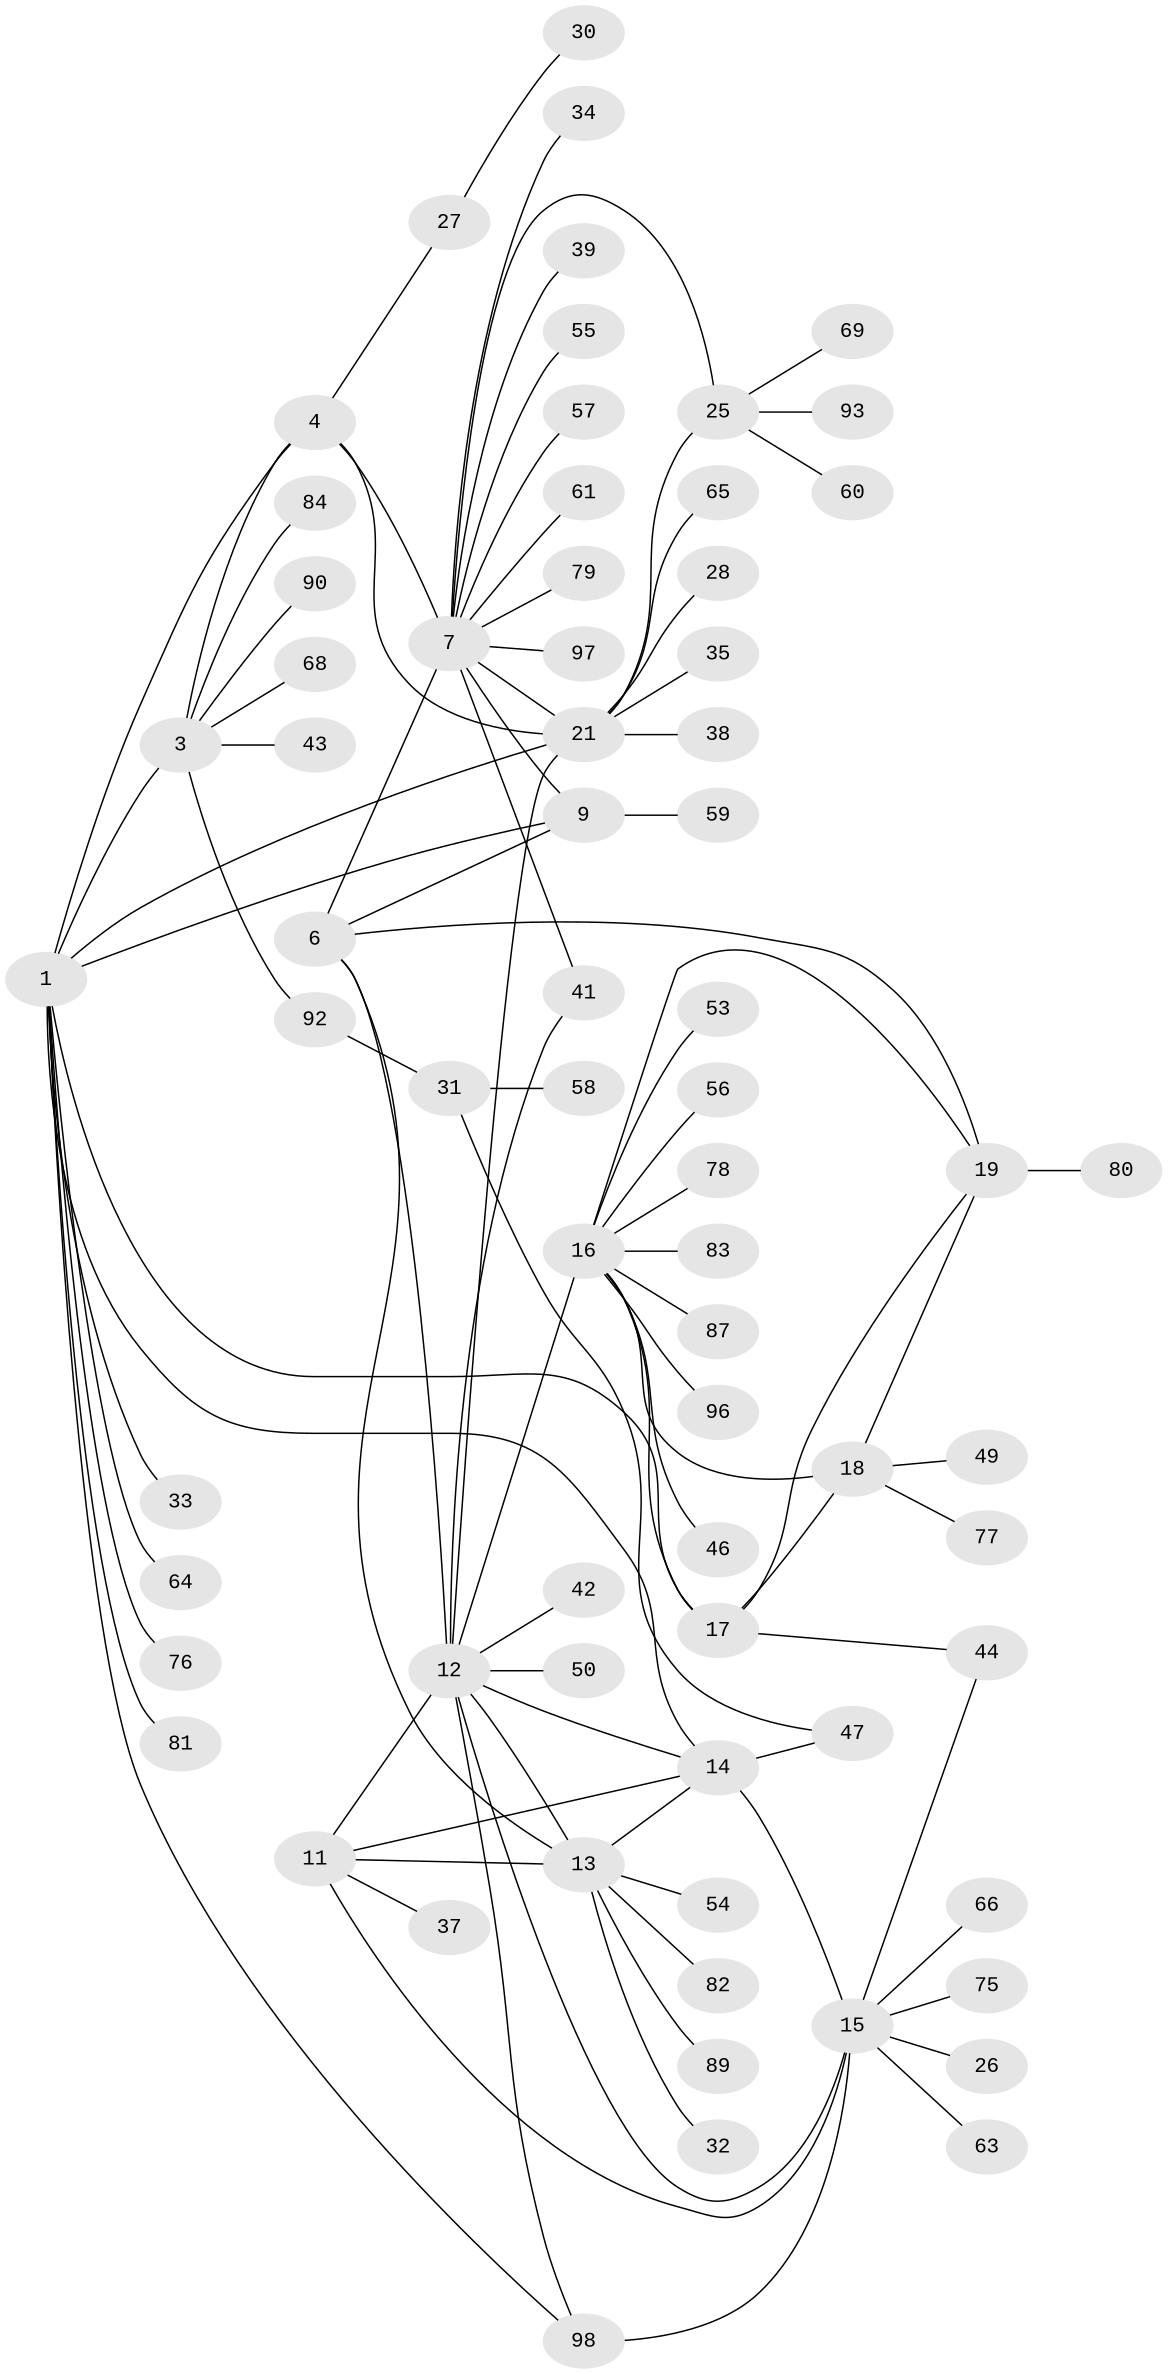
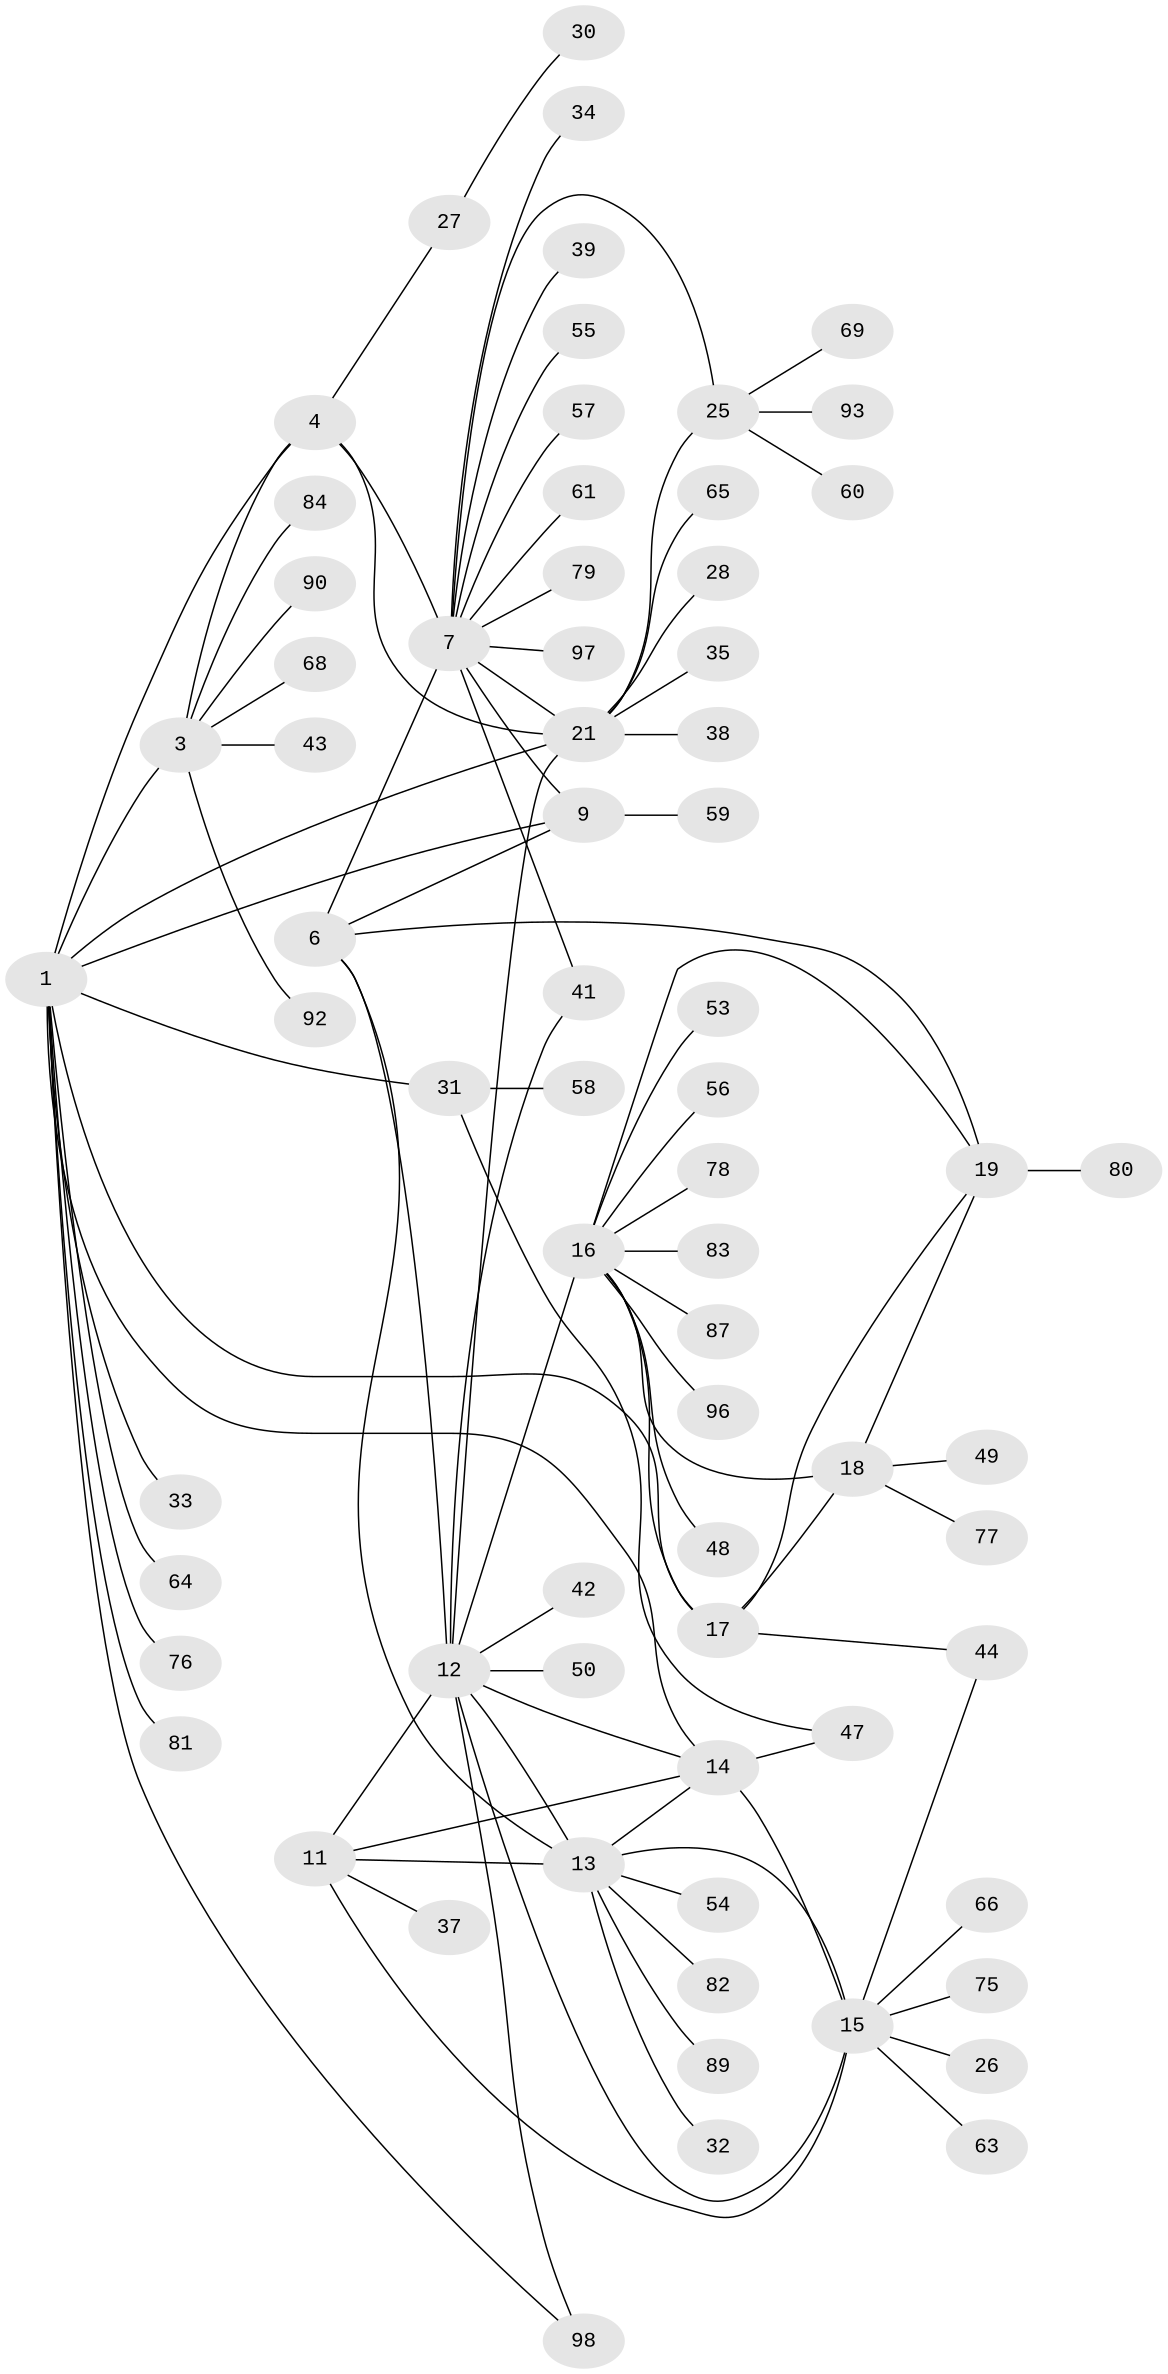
(391, 1059) -> (242, 1051)
(718, 1550) -> (718, 1550)
(795, 2247) -> (768, 1872)
